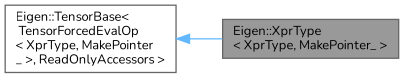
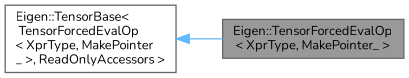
(311, 39) -> (313, 39)
